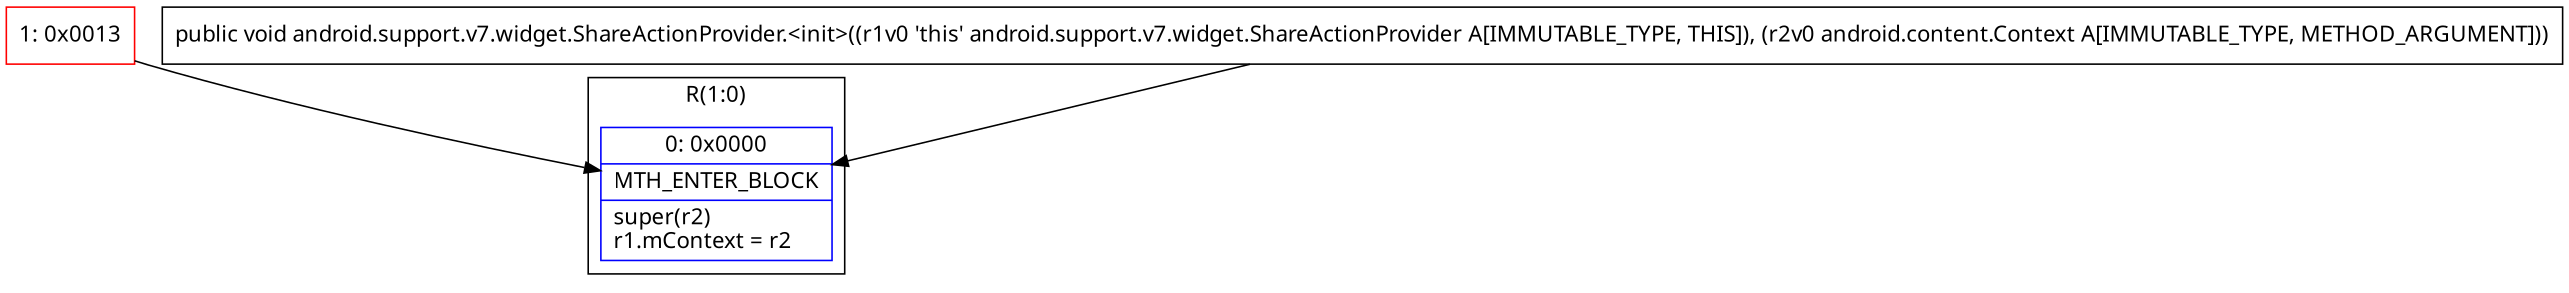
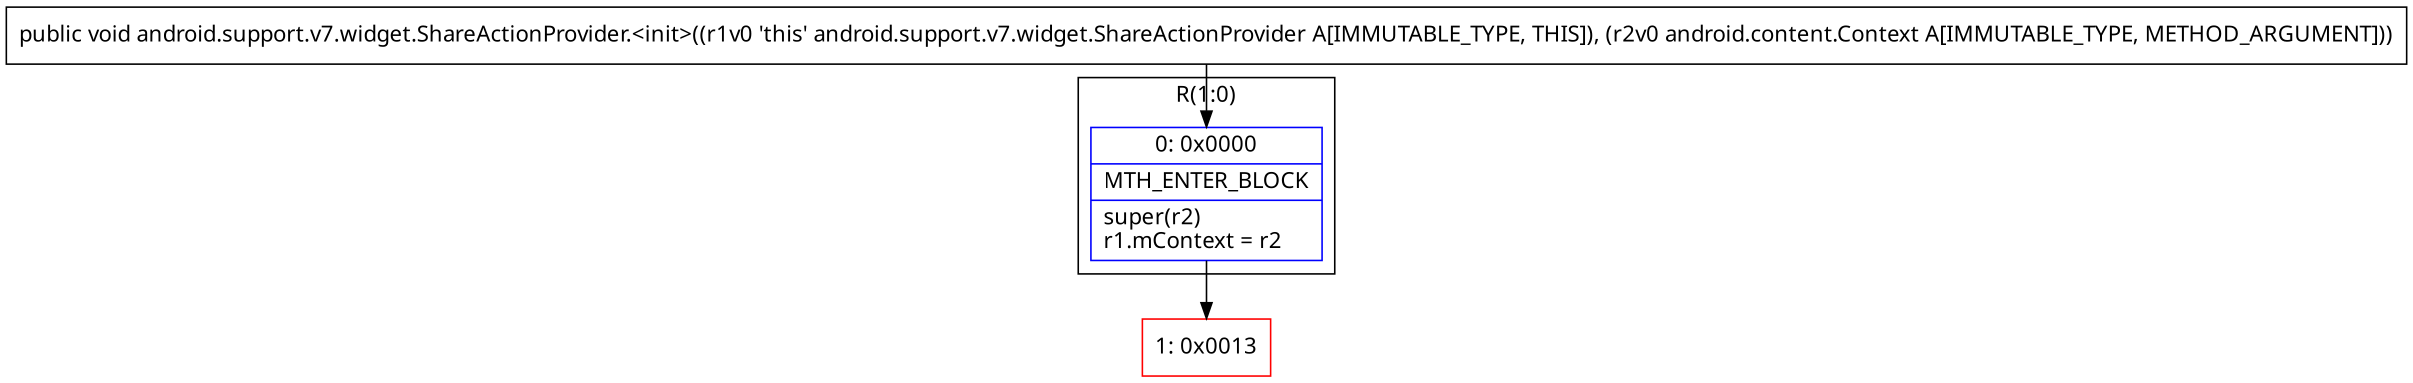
(358, 119) -> (1206, 284)
